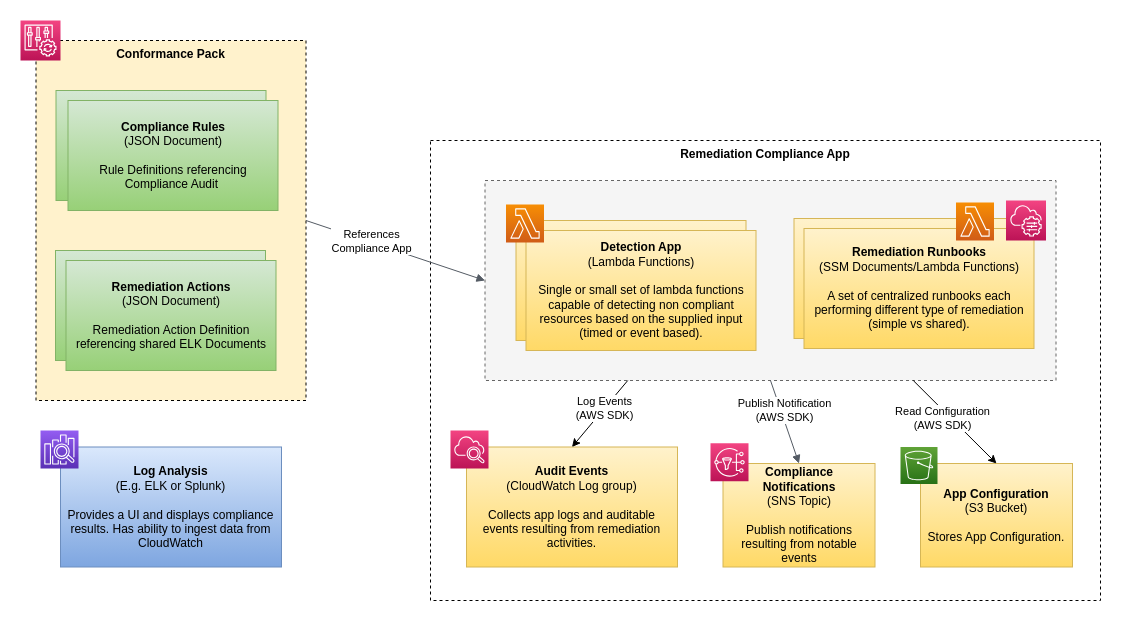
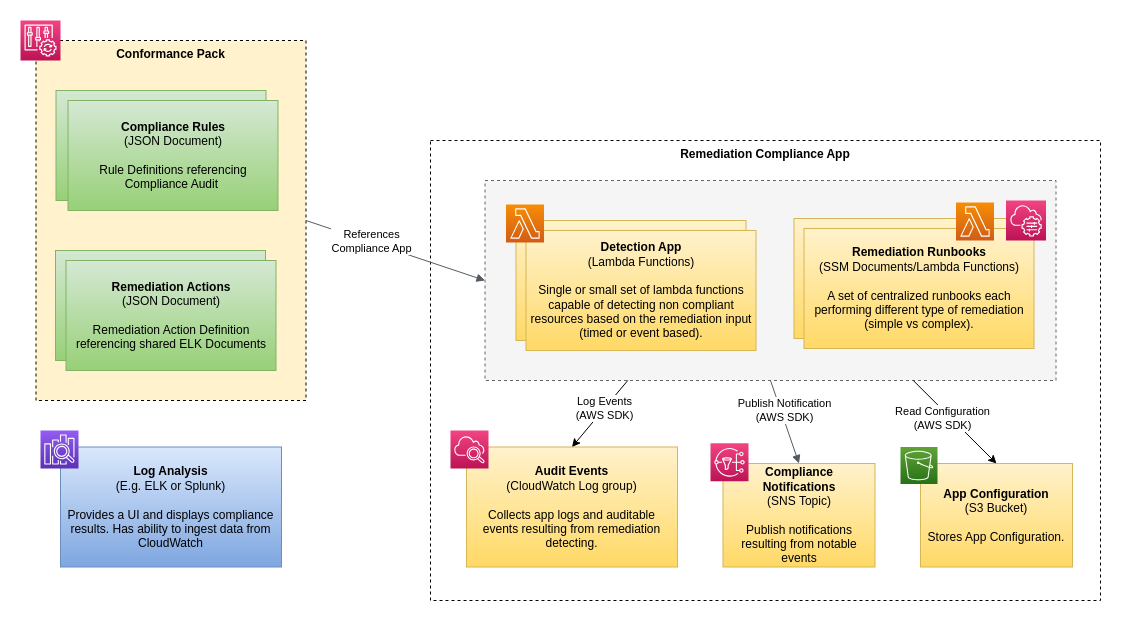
(920, 289) -> (920, 289)
(642, 291) -> (642, 291)
(572, 508) -> (572, 508)
